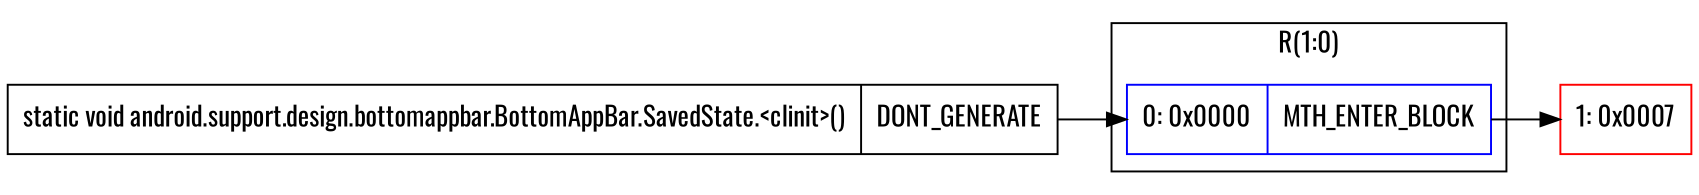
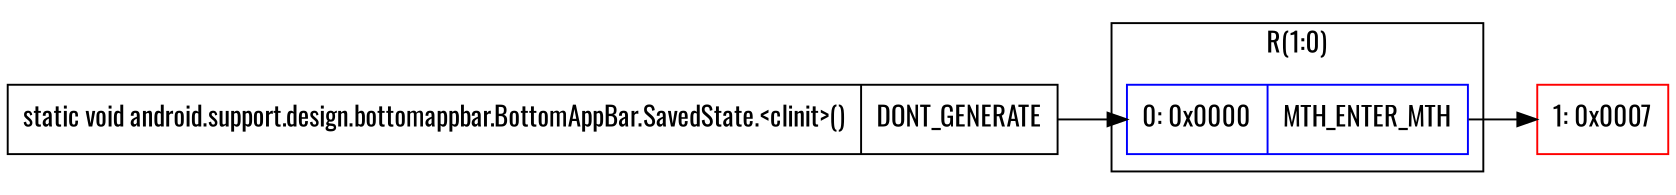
(1379, 118) -> (1368, 118)
